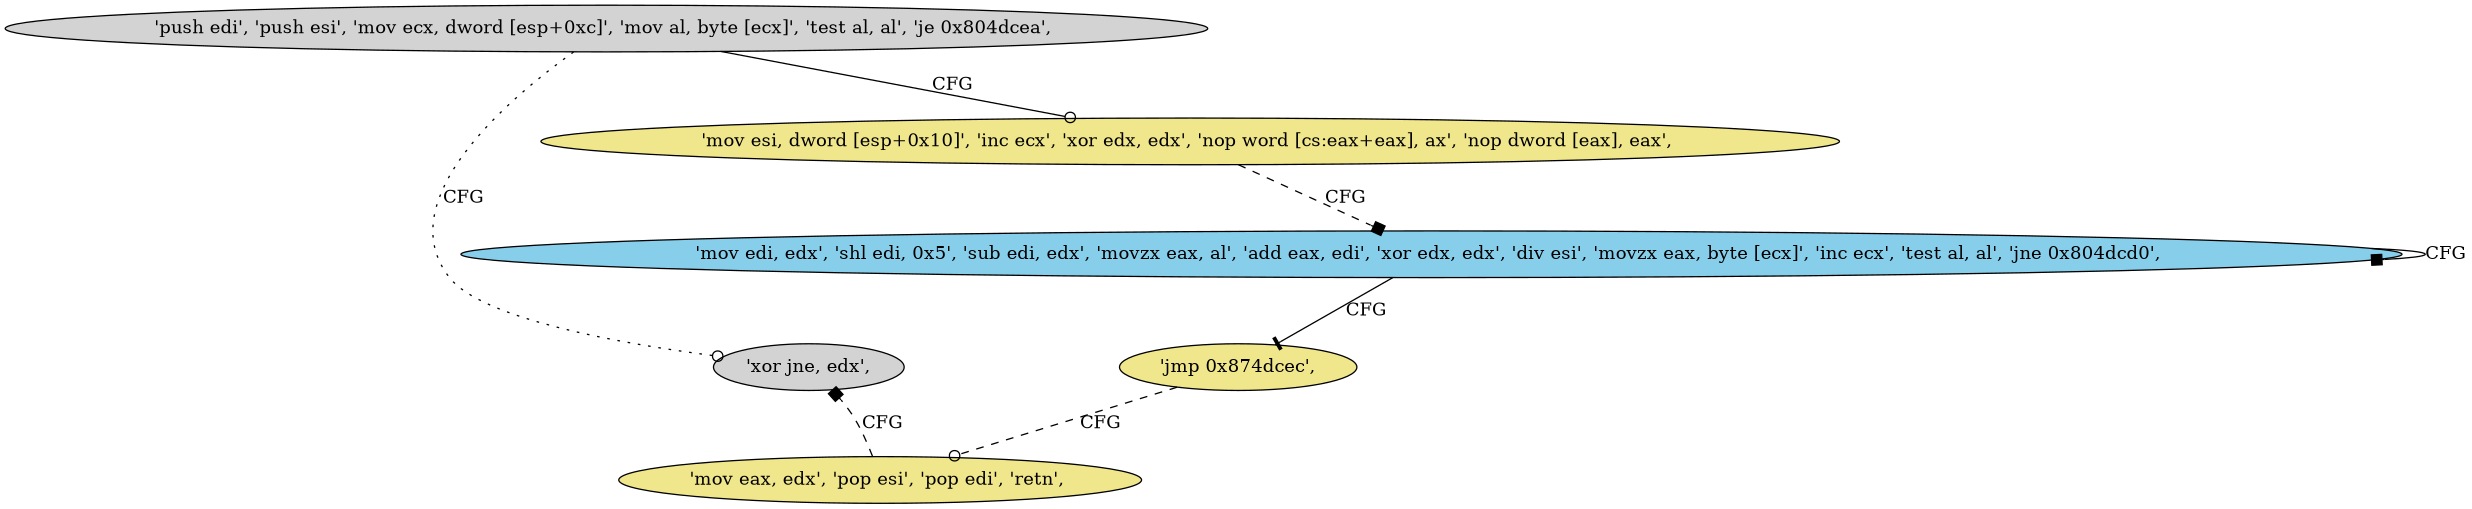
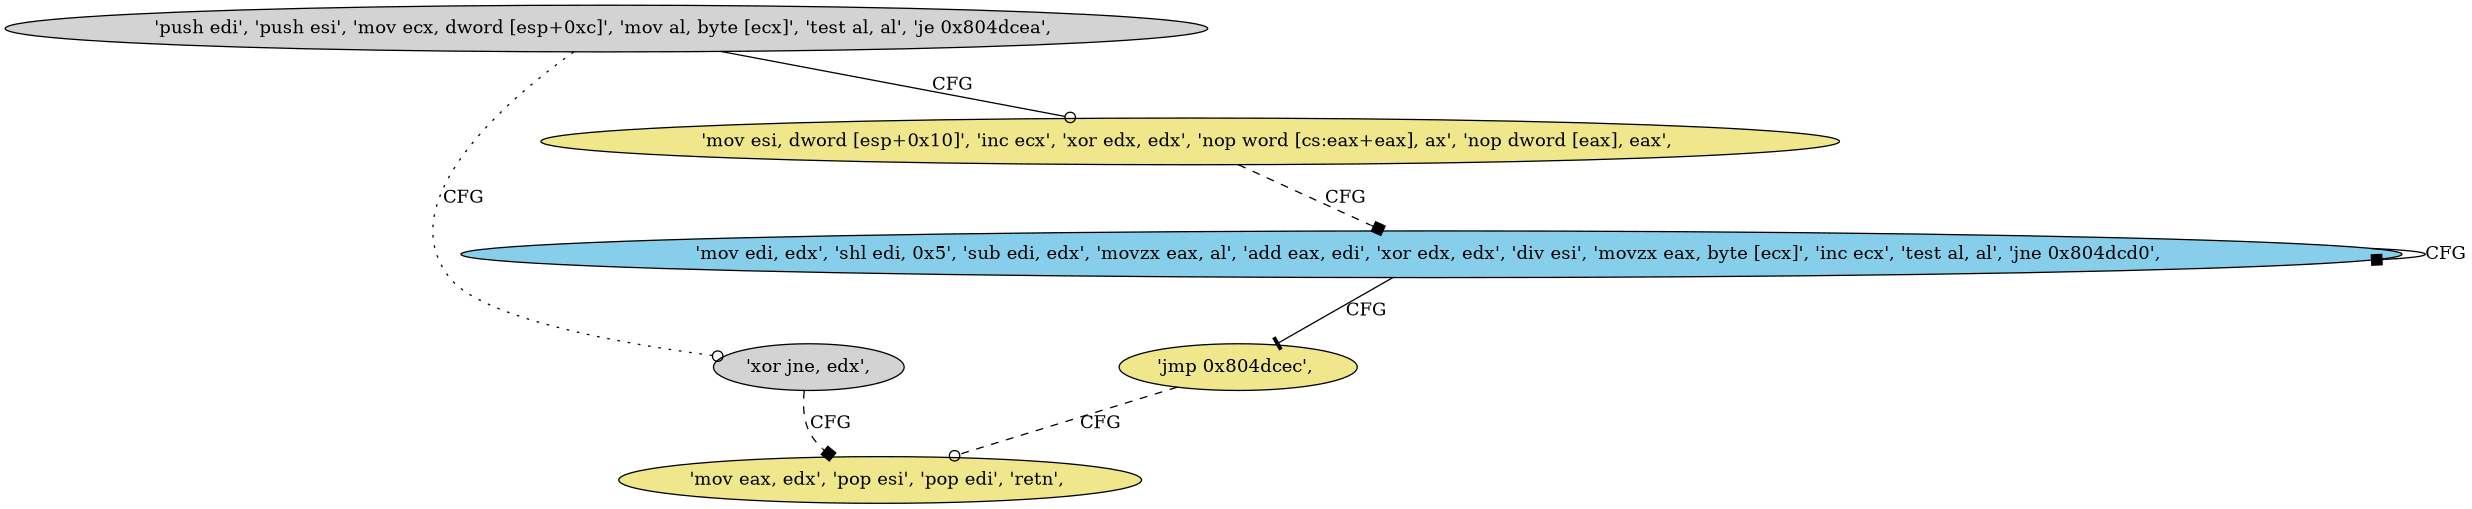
(1238, 367) -> (1238, 367)
(859, 427) -> (806, 422)
